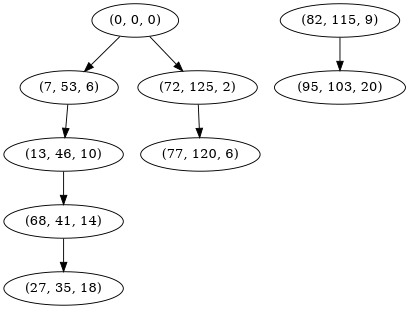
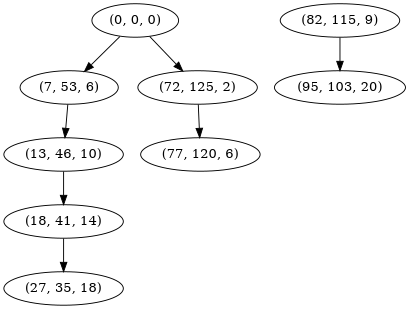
(64, 221) -> (64, 221)
